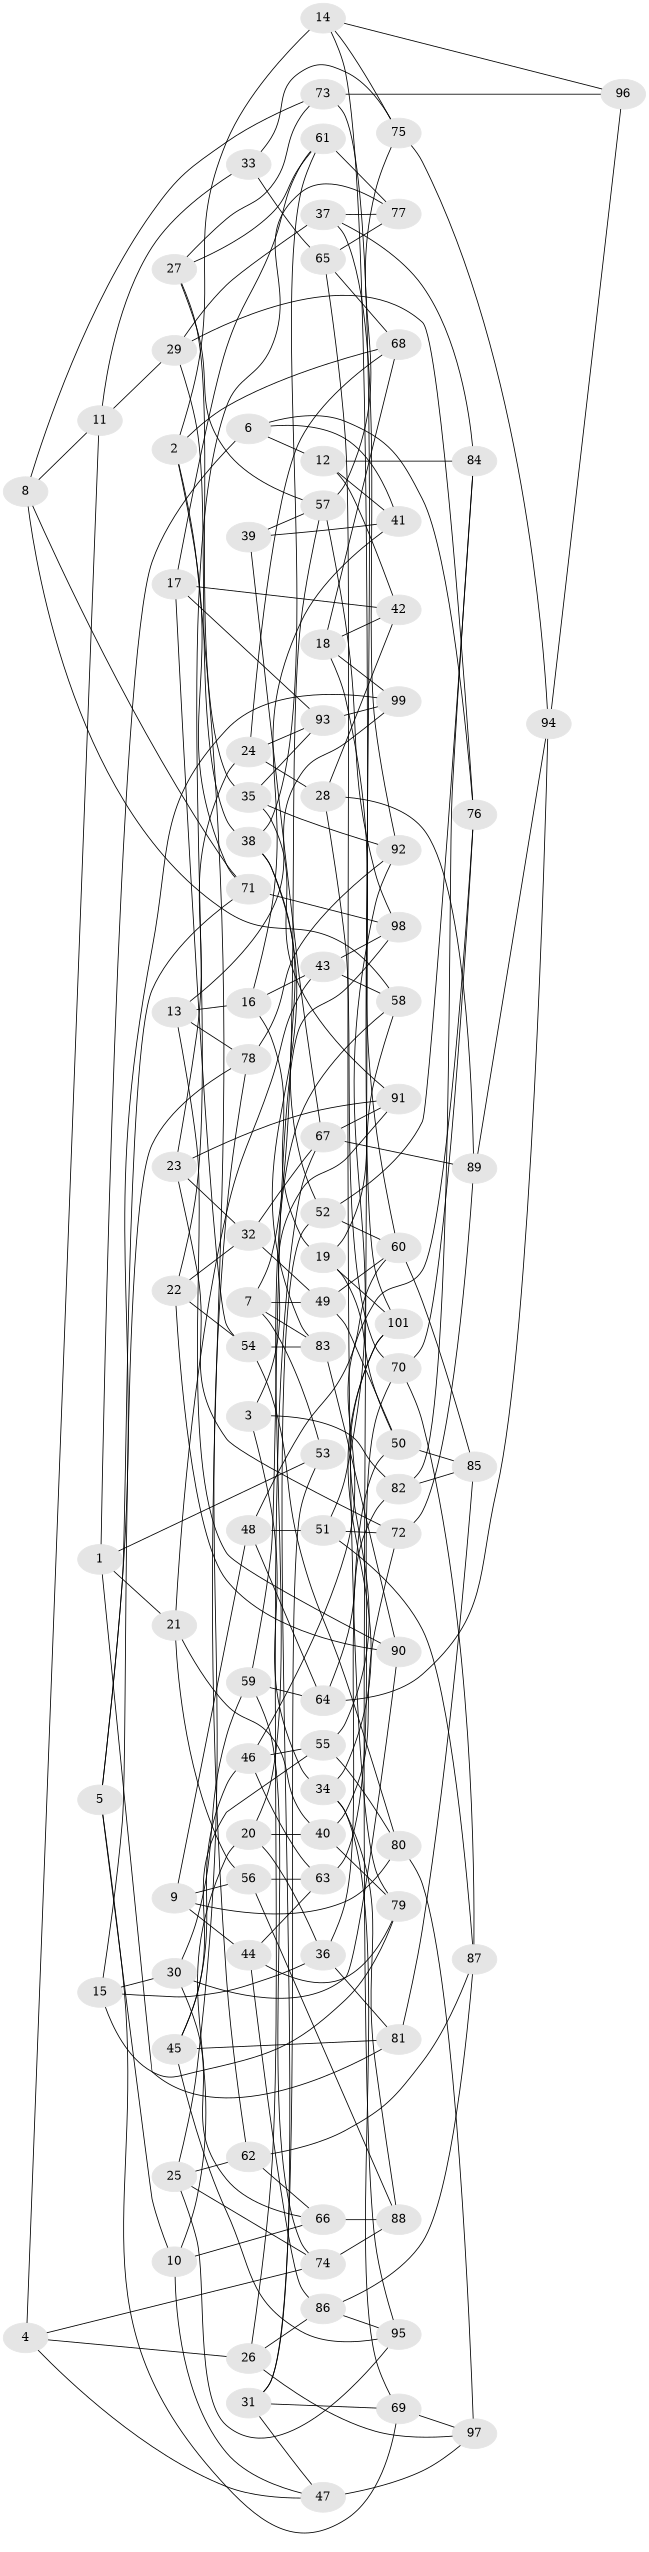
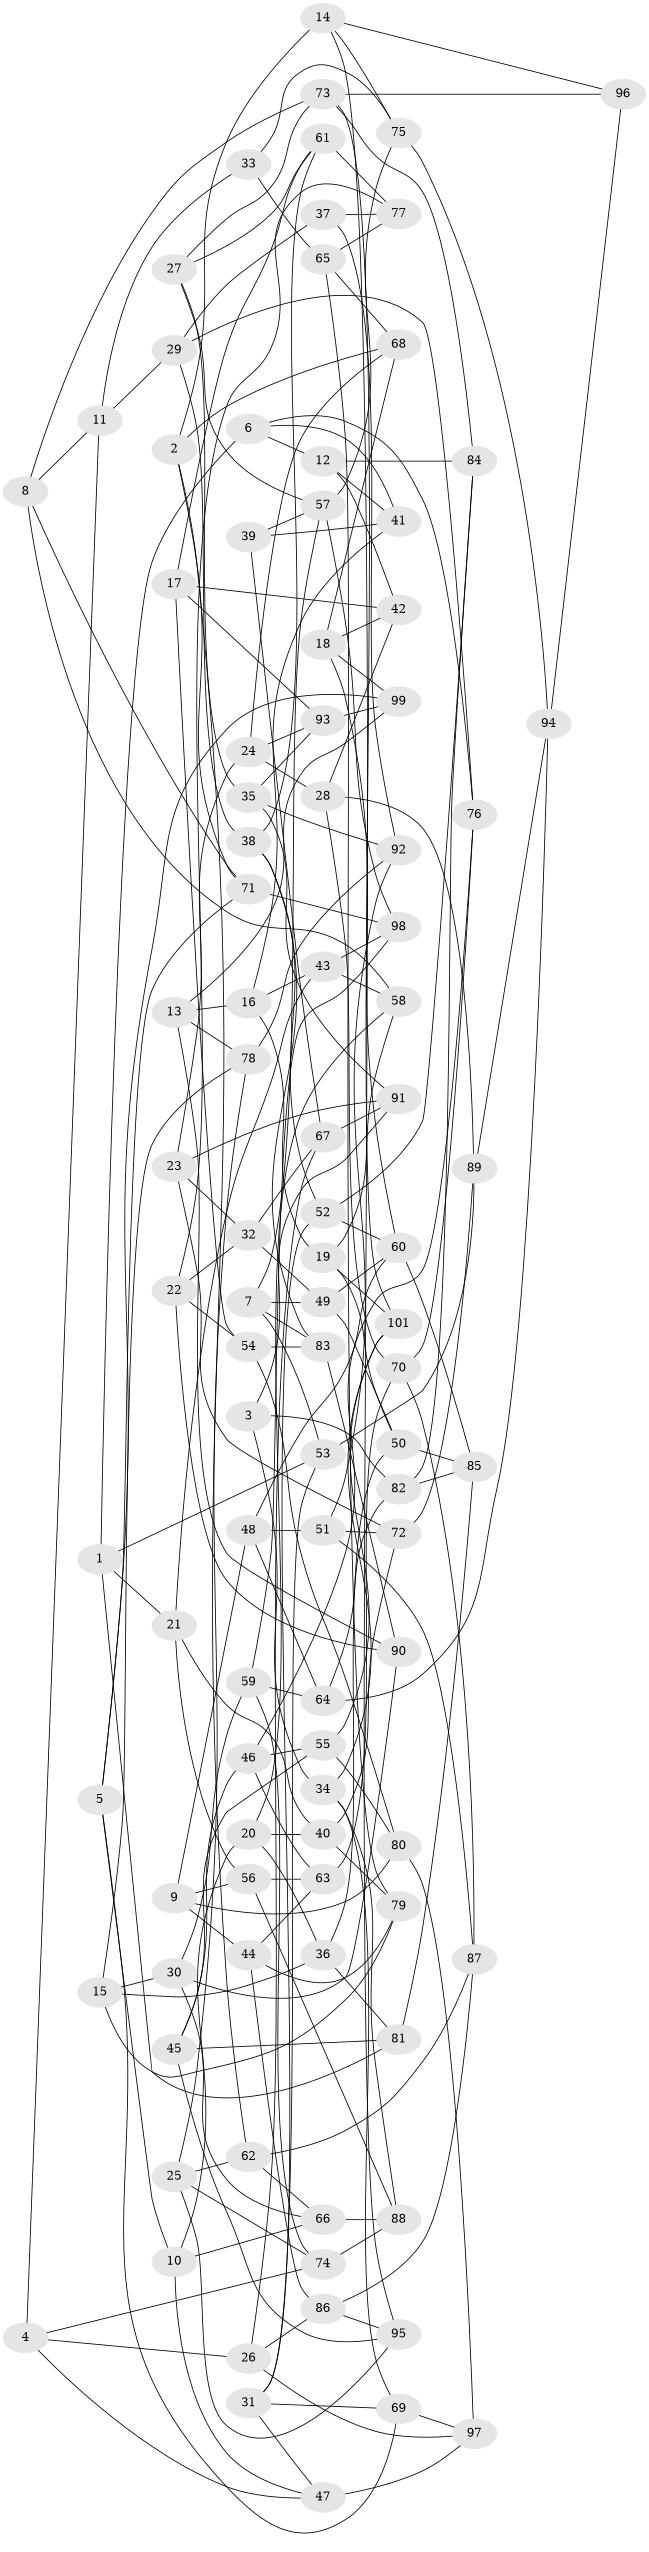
(439, 315) -> (444, 257)
(393, 1152) -> (449, 1338)
